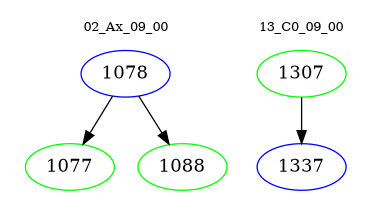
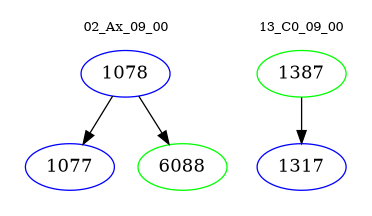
(302, 74) -> (302, 74)
(70, 167) -> (70, 167)
(183, 167) -> (183, 167)
(302, 167) -> (302, 167)
